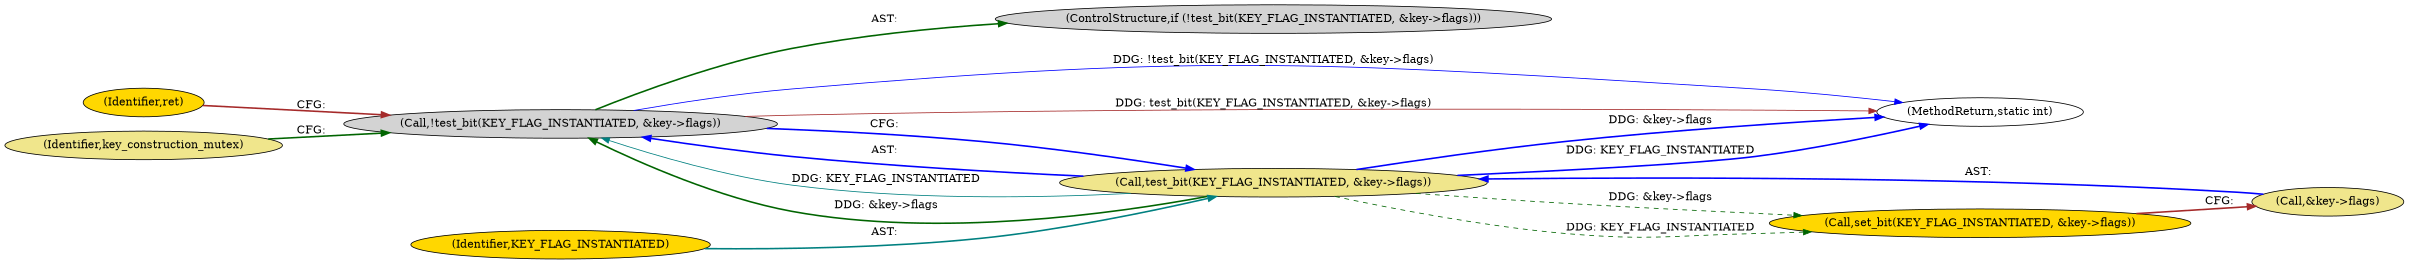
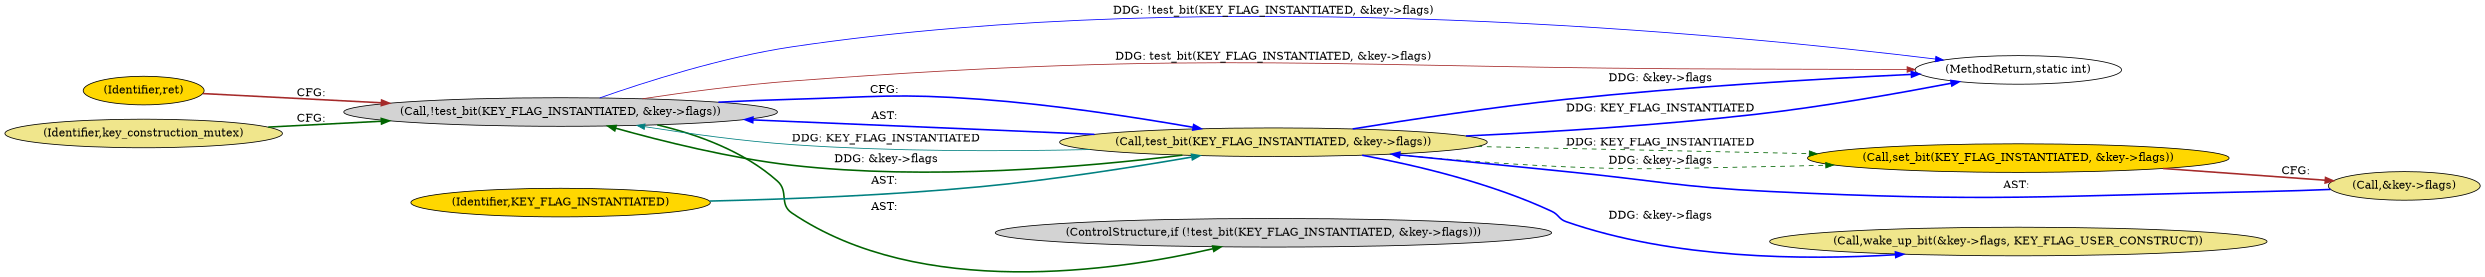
none -> (2018, 242)
